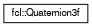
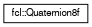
(46, 14) -> (46, 14)
